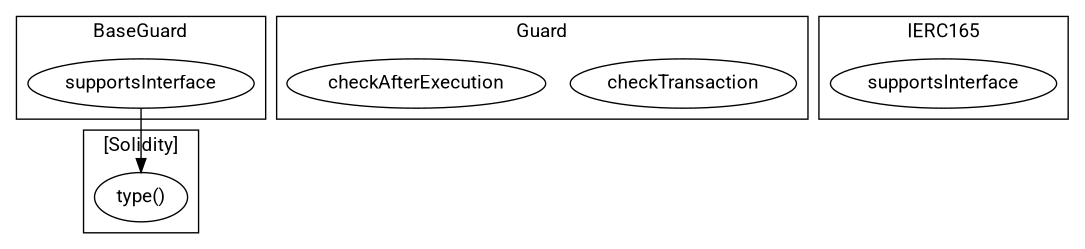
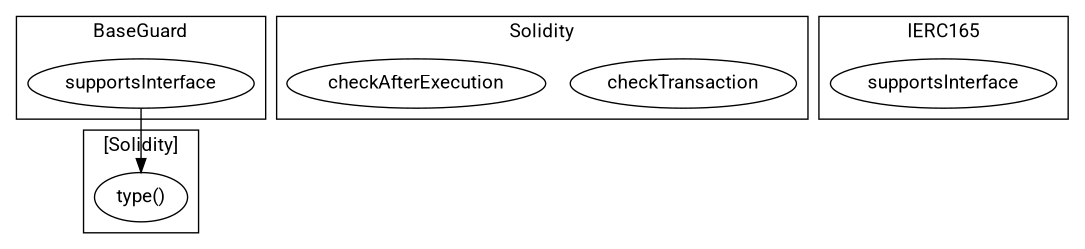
(542, 32) -> (542, 32)
